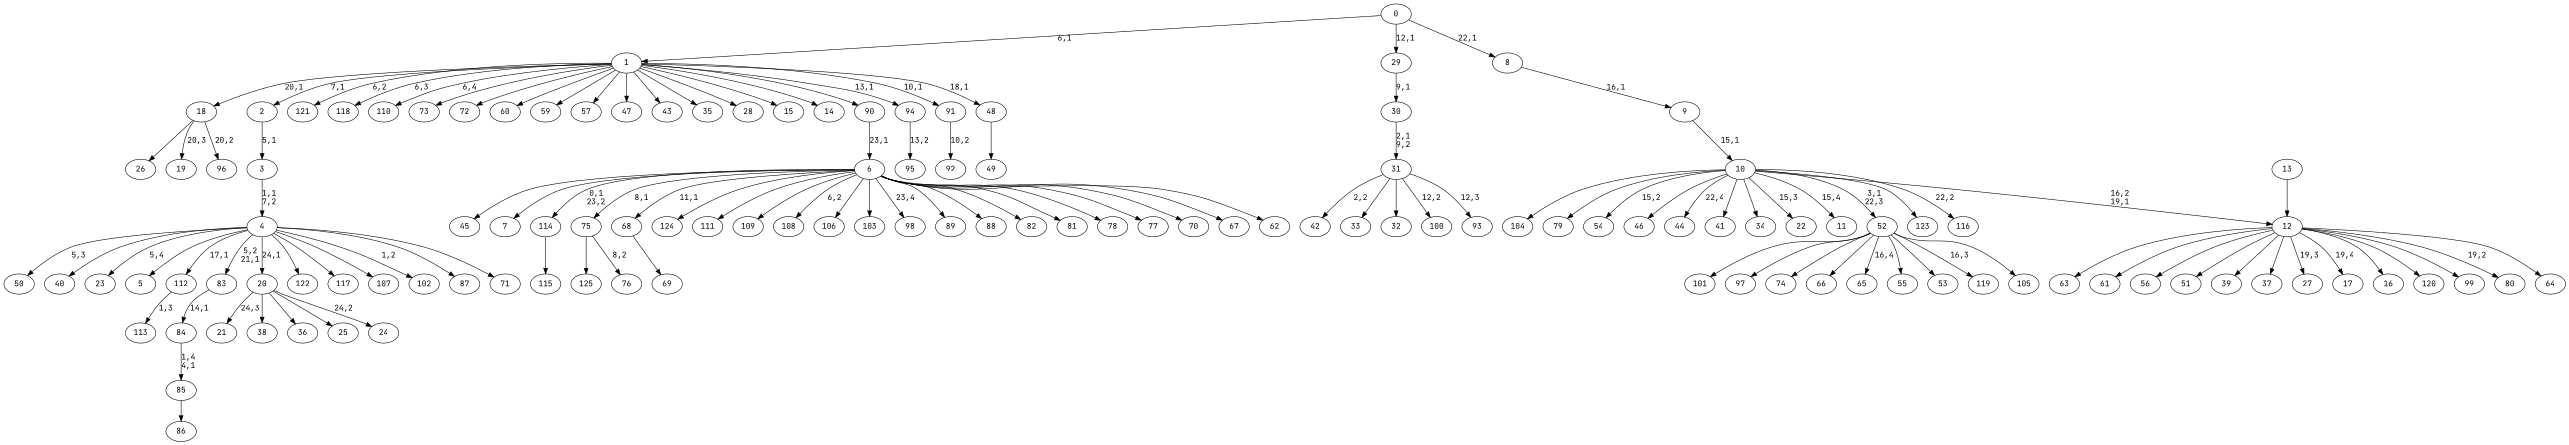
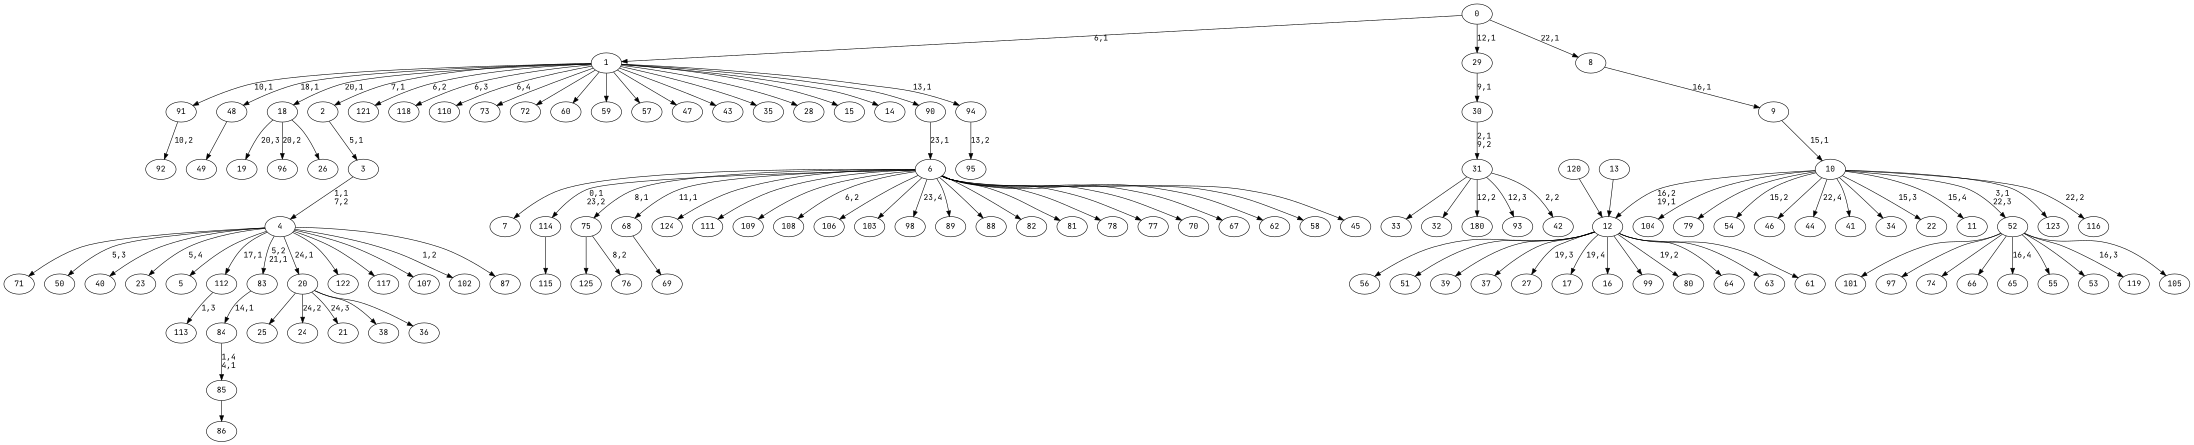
none -> (1315, 227)
(1437, 227) -> (1477, 227)
(2362, 243) -> (1589, 196)
